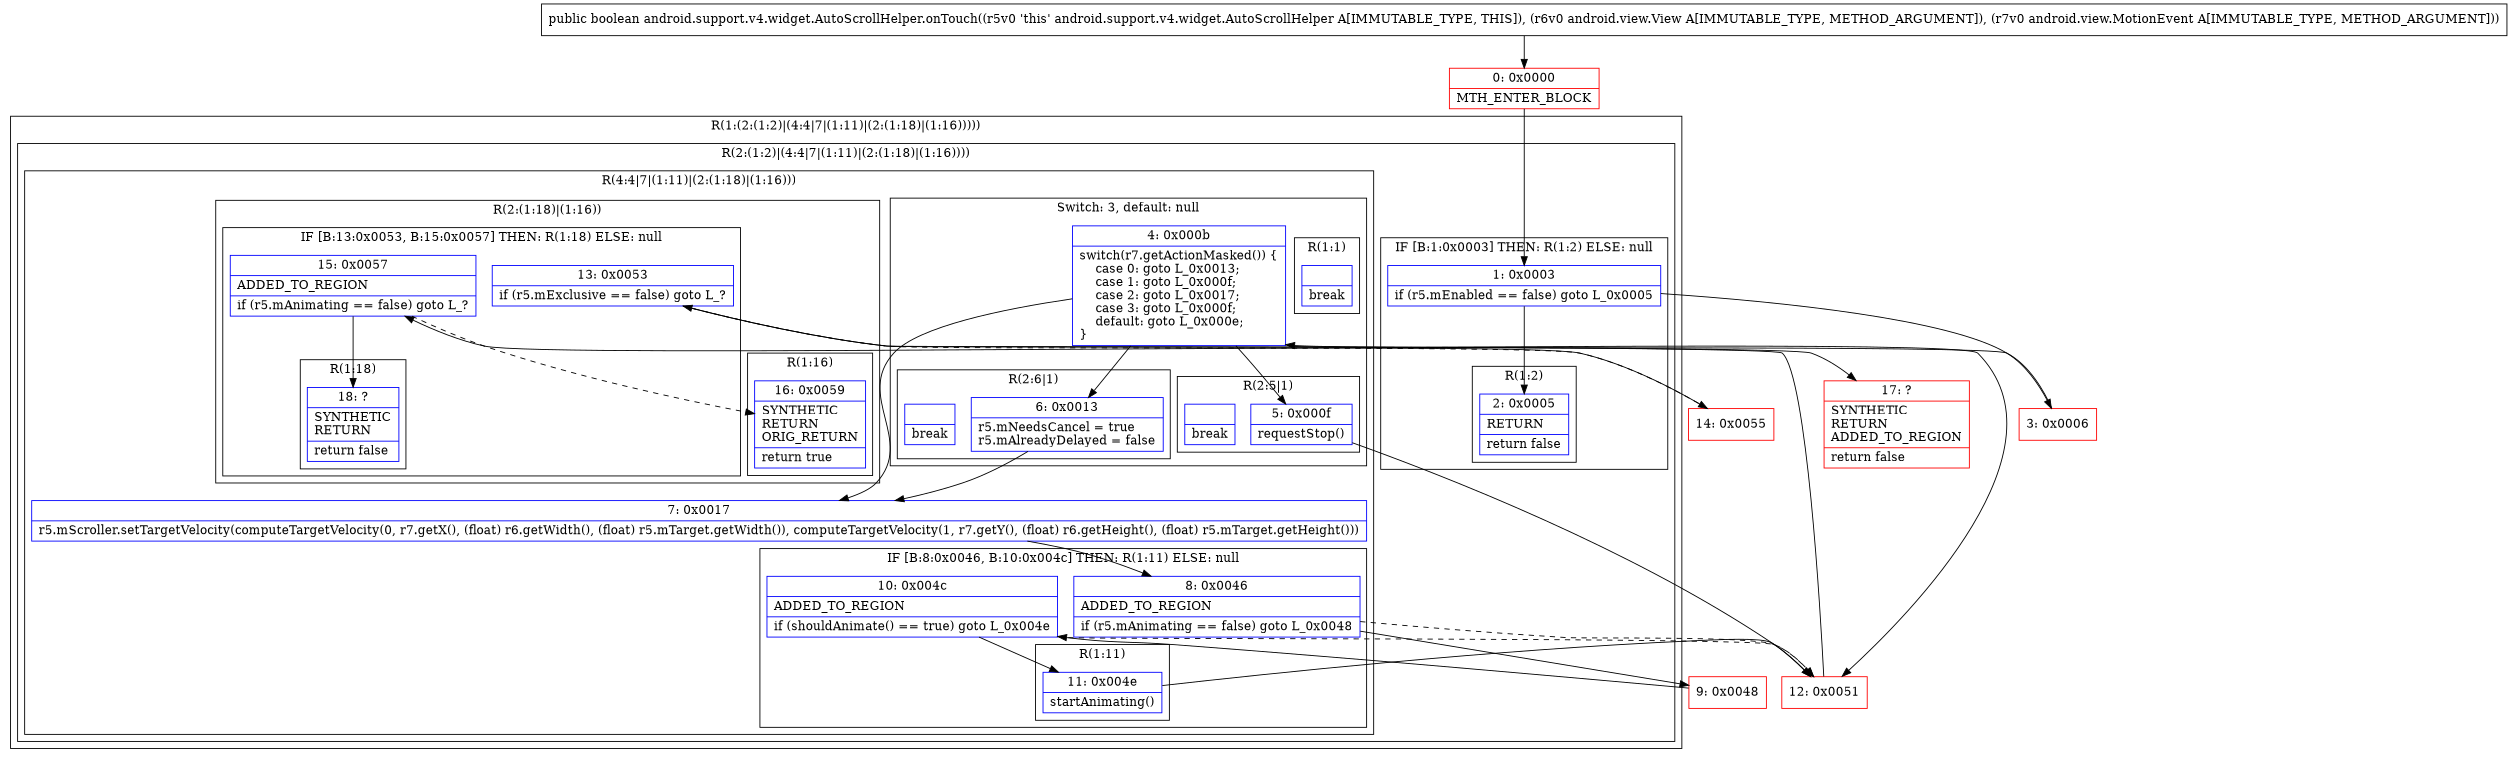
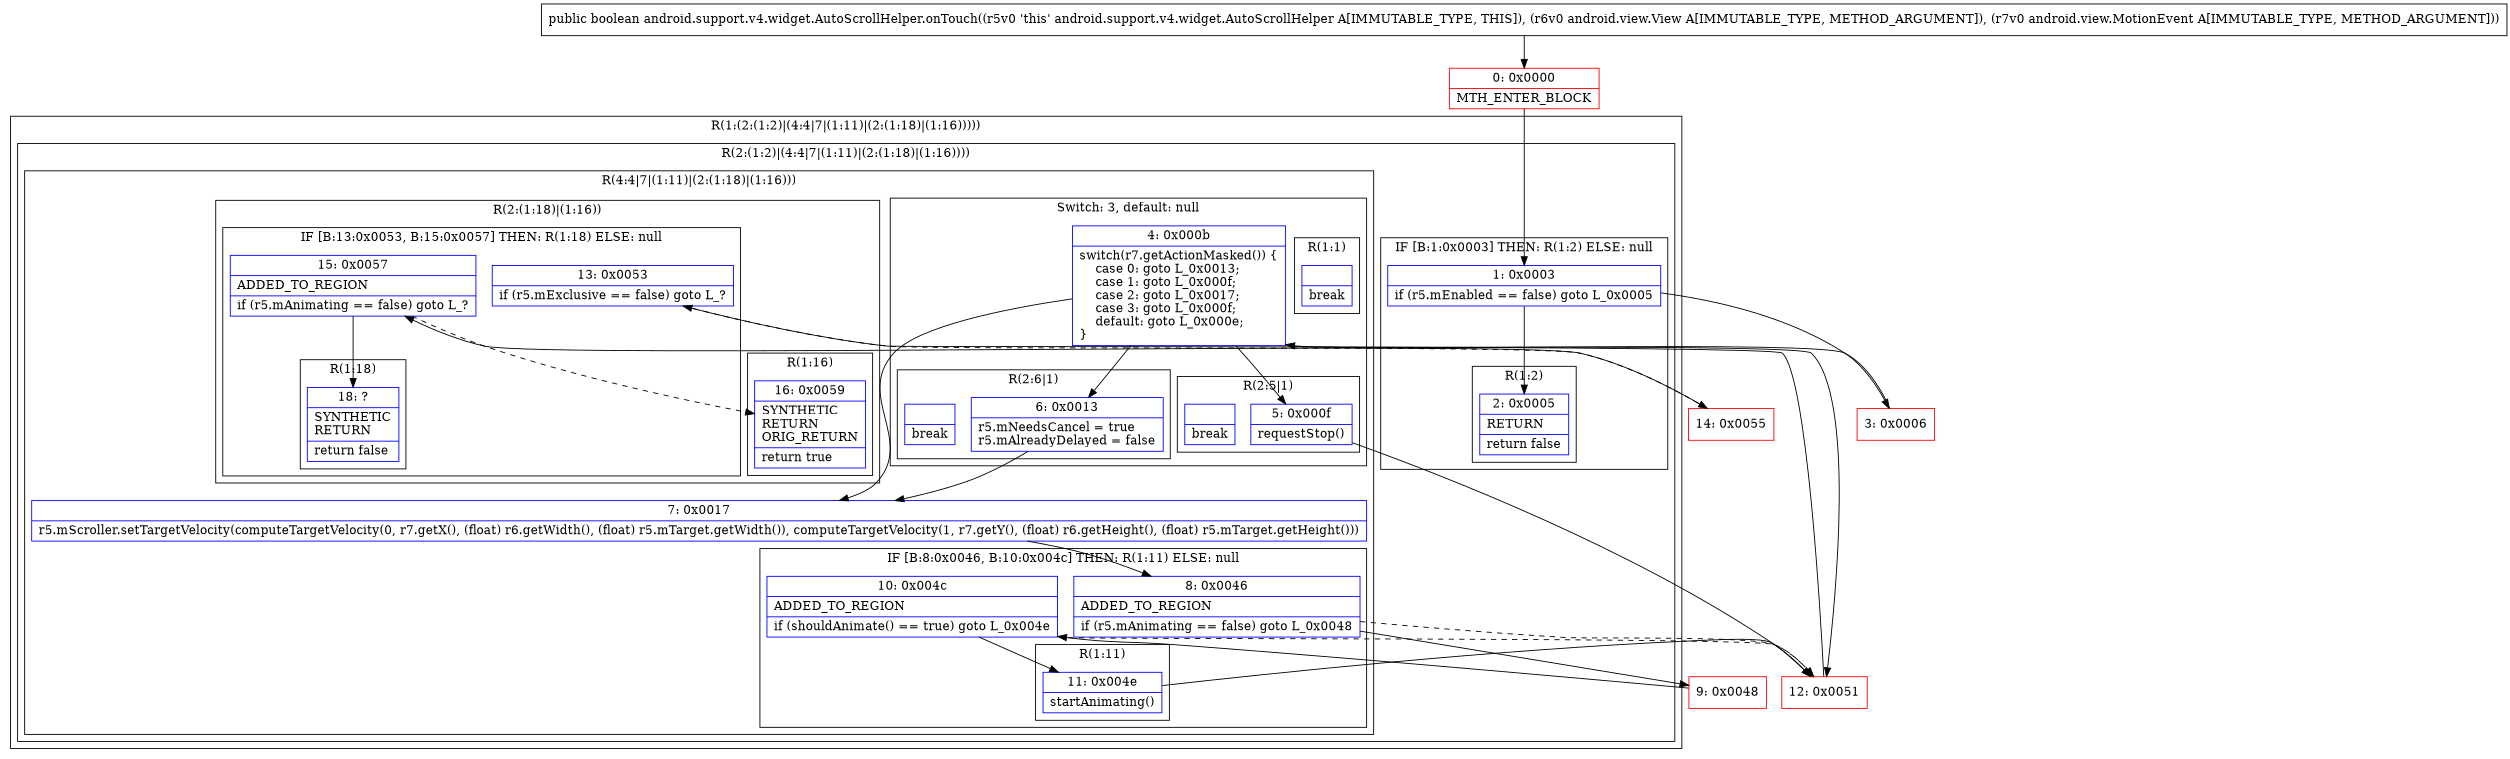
(1897, 424) -> none
